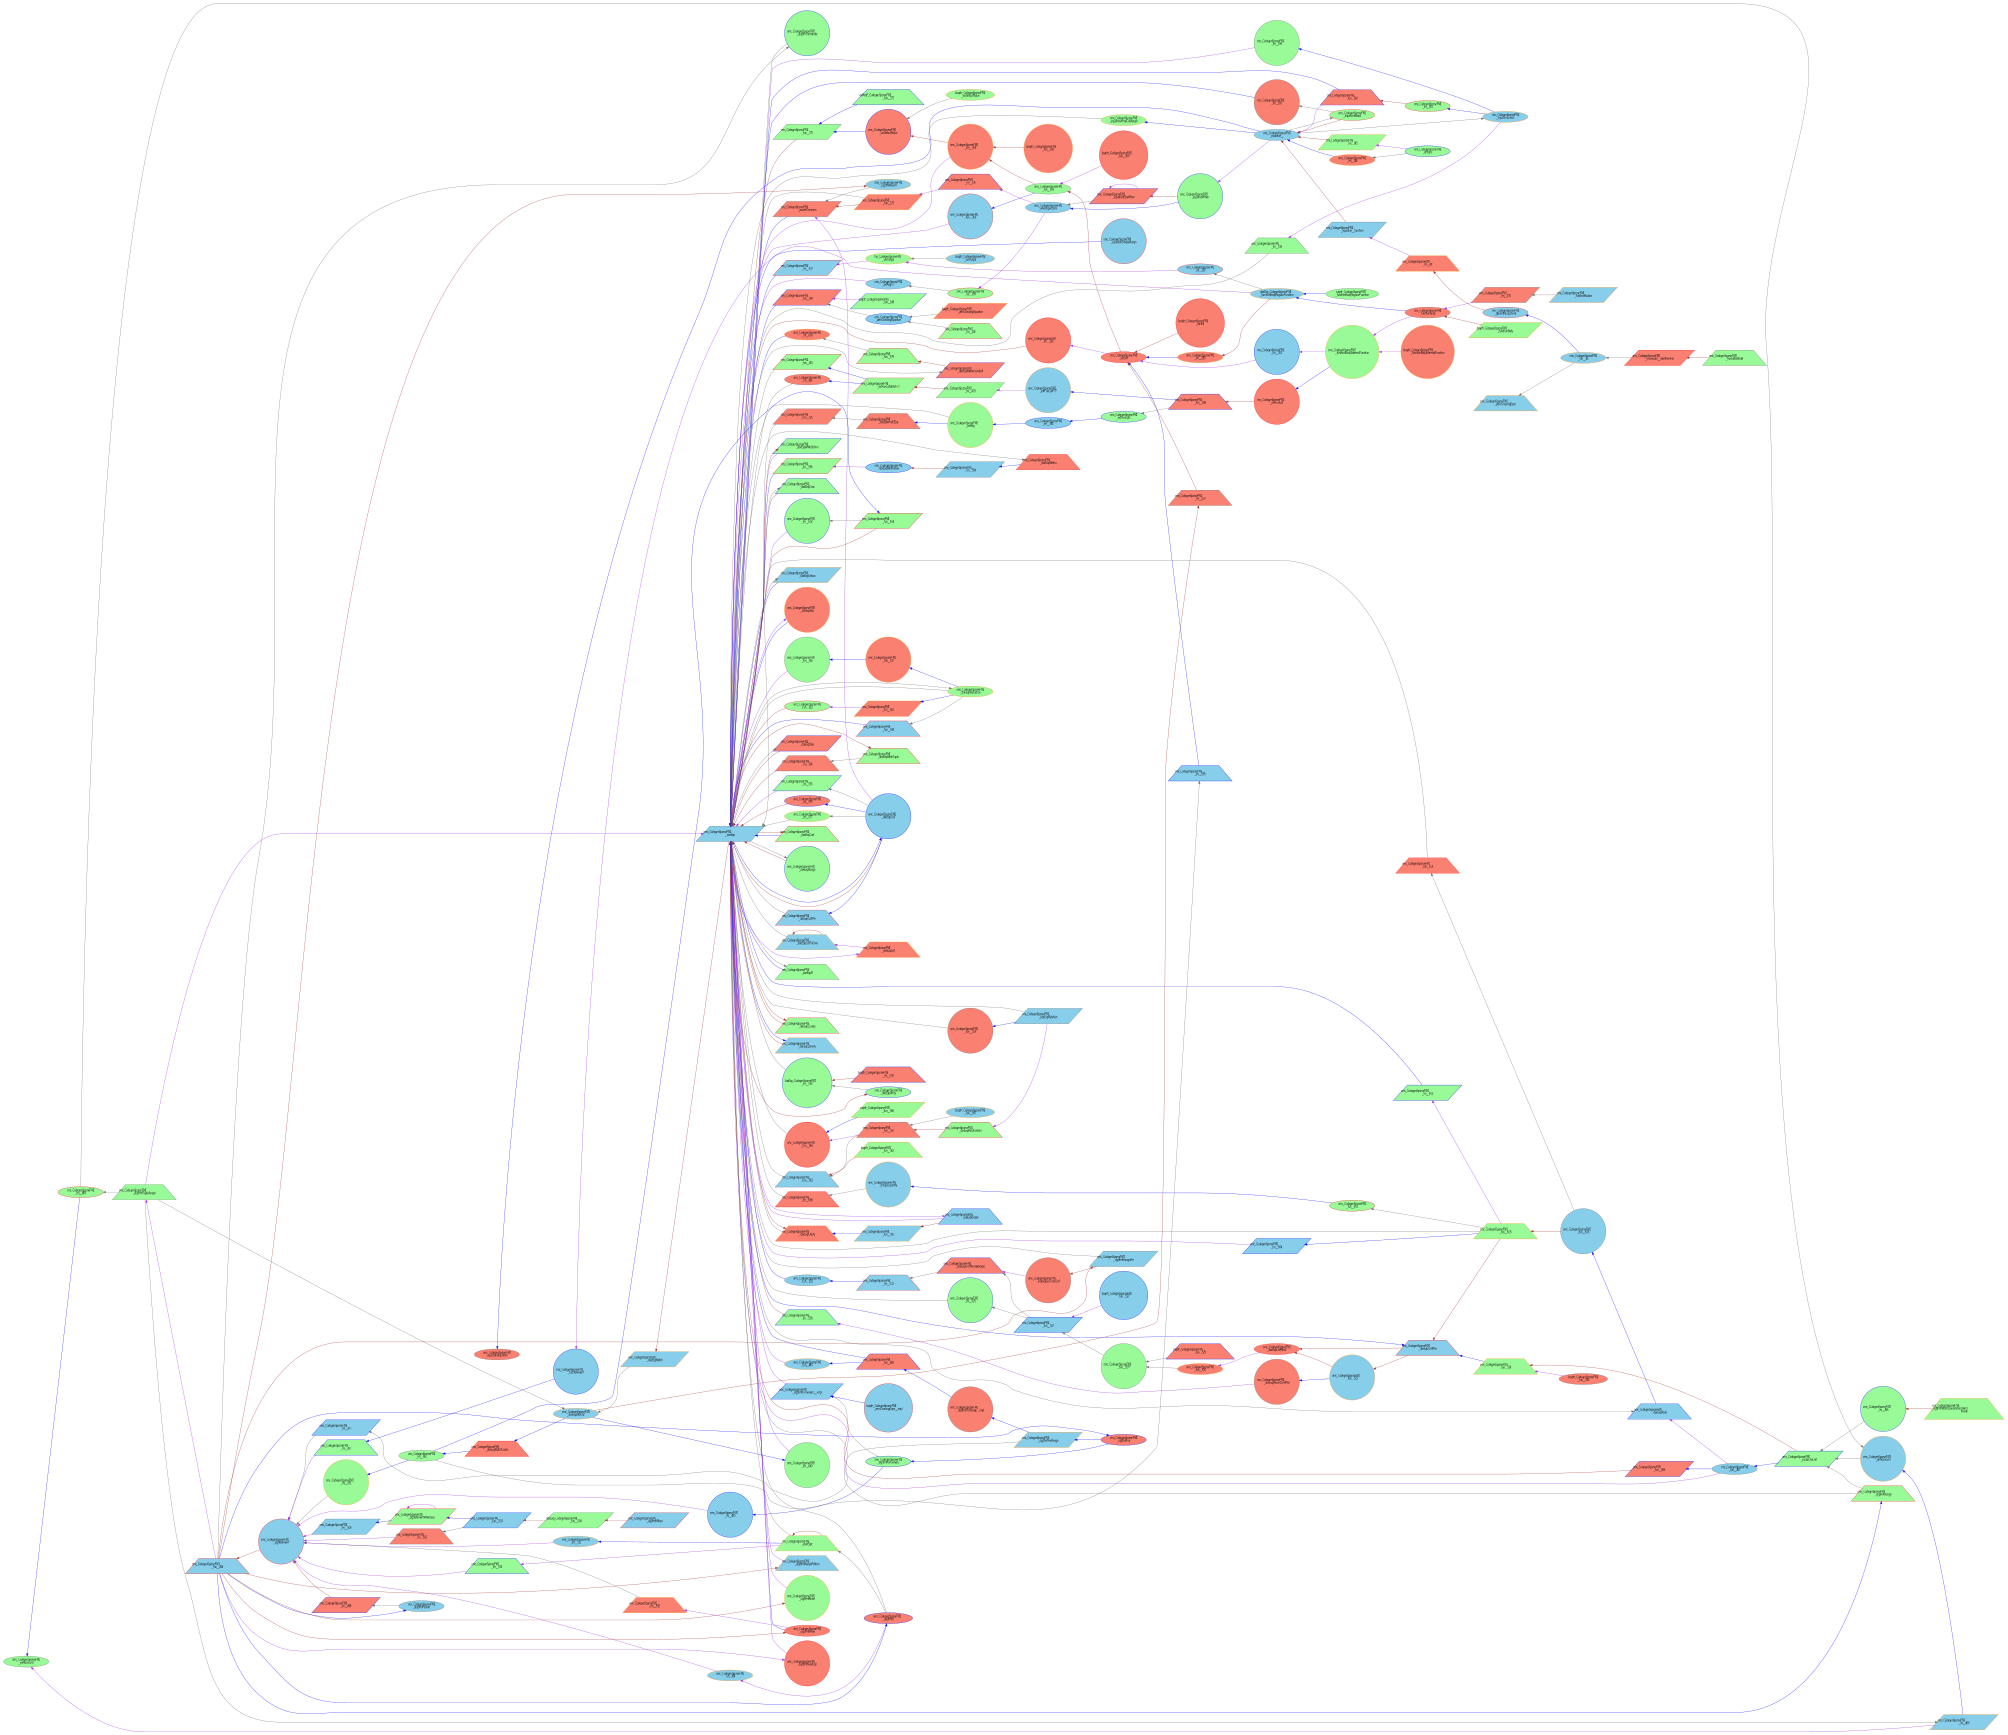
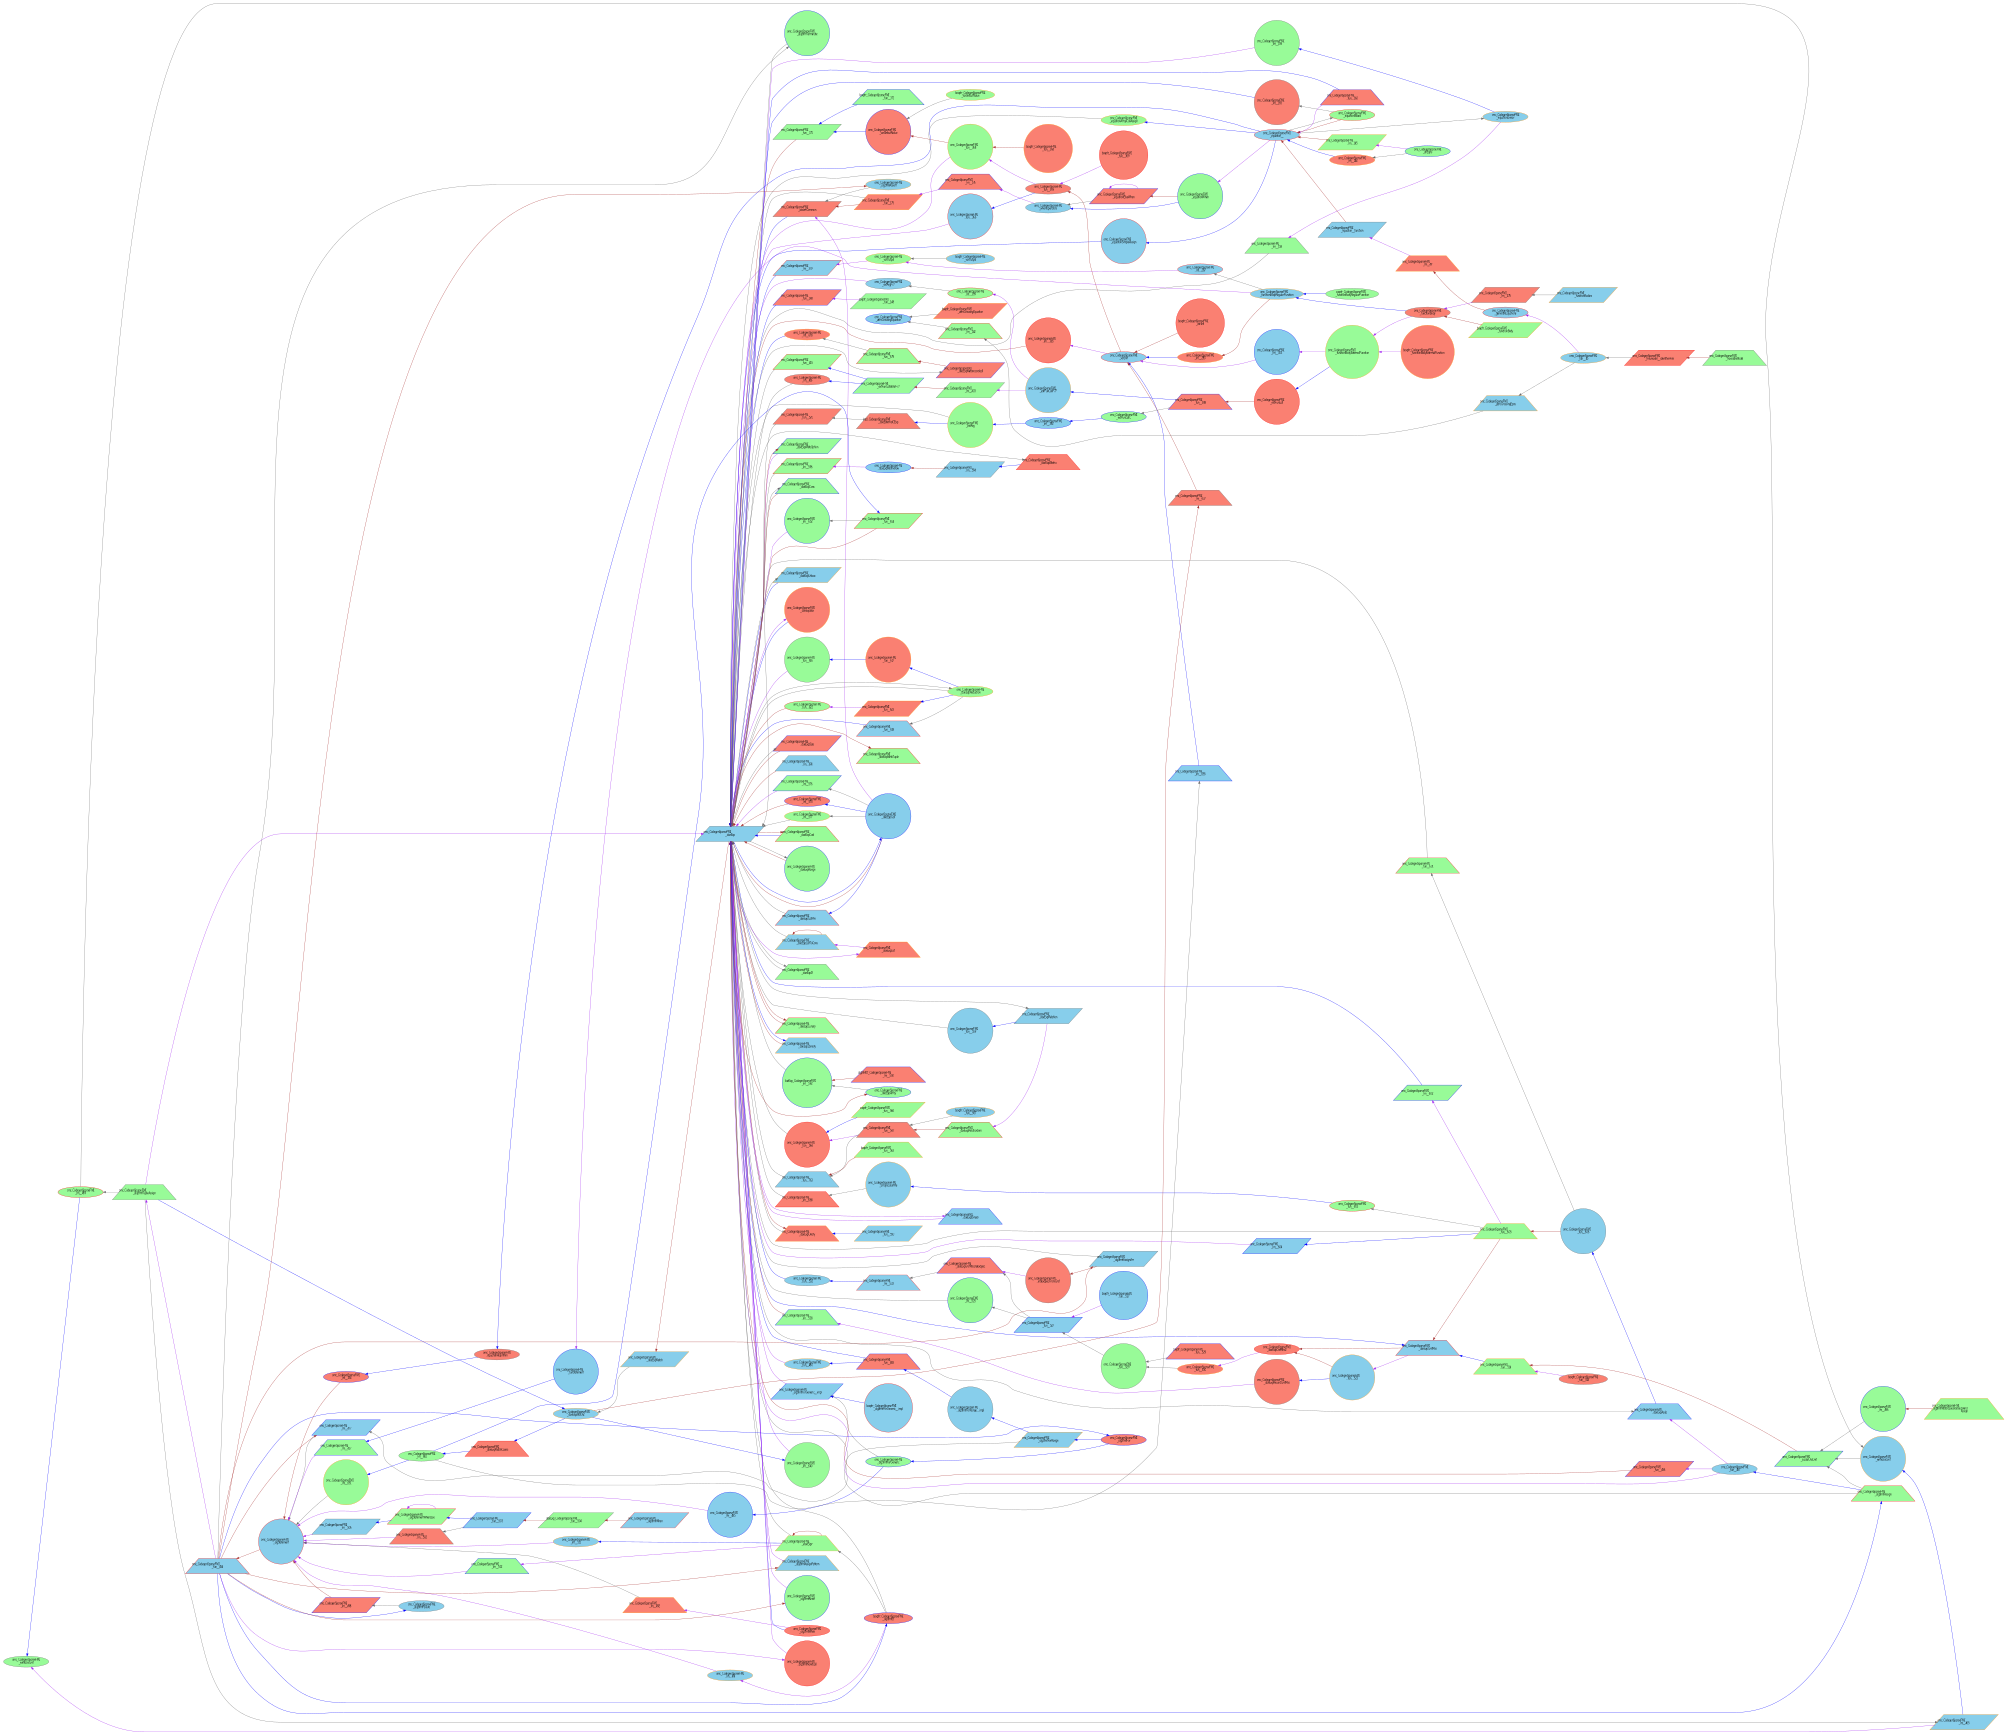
(888, 97) -> (888, 97)
(1428, 106) -> none
(1277, 135) -> (1277, 135)
(970, 147) -> (970, 147)
(1013, 174) -> (1013, 174)
(1048, 189) -> (1048, 189)
none -> (1235, 220)
(1017, 254) -> (1012, 336)
(888, 259) -> (888, 259)
(1277, 294) -> (1277, 294)
(888, 301) -> (888, 301)
(850, 311) -> none
(1556, 330) -> (1556, 330)
(1124, 357) -> (1124, 357)
(888, 386) -> (888, 386)
(888, 421) -> (888, 421)
none -> (1198, 435)
(759, 649) -> (759, 649)
(847, 760) -> none
(807, 763) -> (807, 763)
(1428, 866) -> (1428, 866)
(750, 930) -> (750, 930)
(821, 1002) -> (822, 997)
(970, 1031) -> (970, 1031)
(888, 1075) -> (888, 1075)
(807, 1179) -> (807, 1179)
(931, 1225) -> none
(358, 1308) -> (358, 1308)
(1392, 1362) -> (1392, 1362)
none -> (346, 1377)
(888, 1408) -> (888, 1408)
(970, 1409) -> (970, 1409)
(1768, 1464) -> (1808, 1481)
(1700, 1469) -> (1700, 1469)
(807, 1598) -> (807, 1598)
(655, 1605) -> (655, 1605)
(888, 1618) -> (888, 1618)
(491, 1639) -> (261, 1492)
